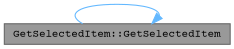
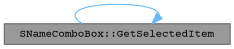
(117, 34) -> (117, 34)
